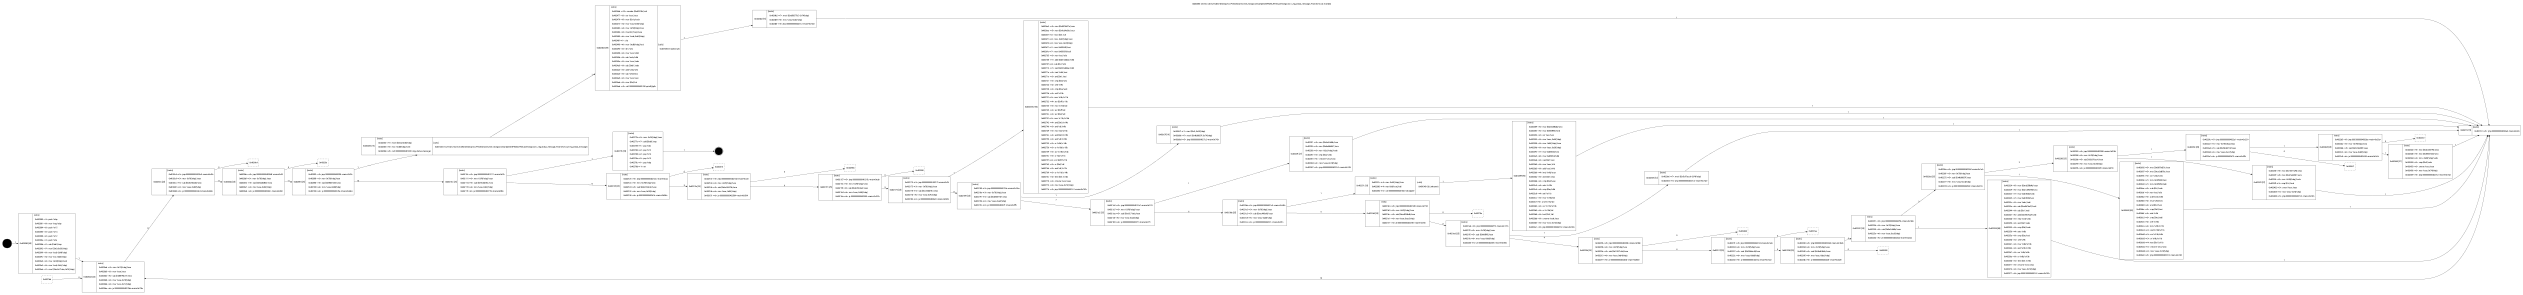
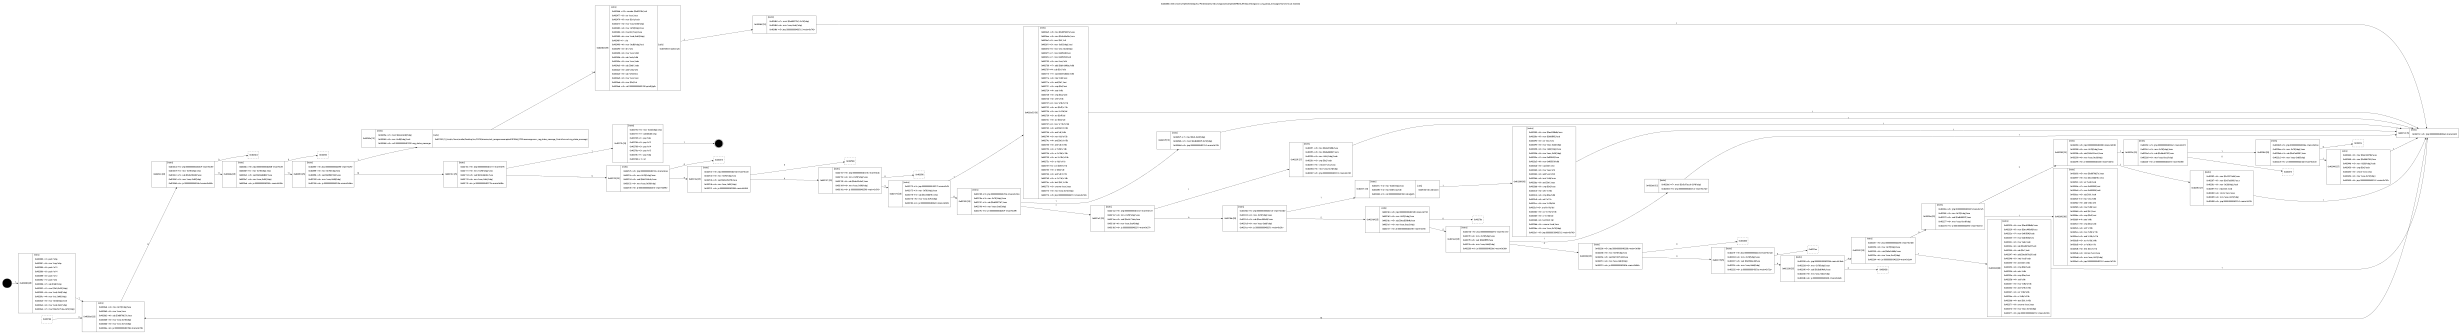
(2355, 208) -> none
